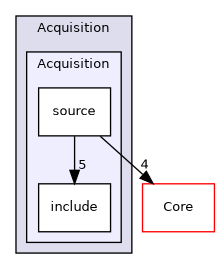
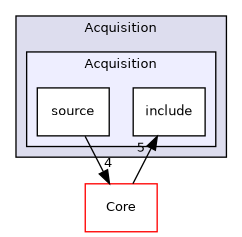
(75, 153) -> (142, 166)
